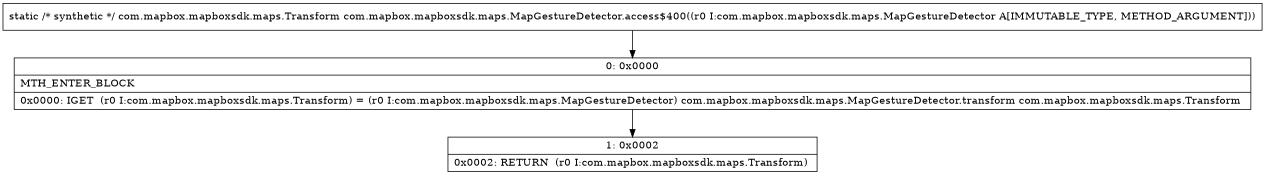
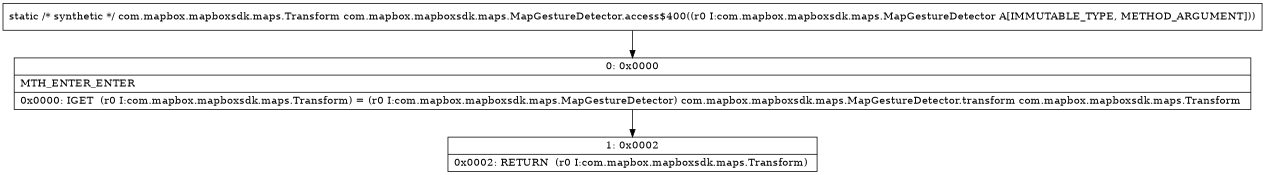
(78, 83) -> (78, 83)
